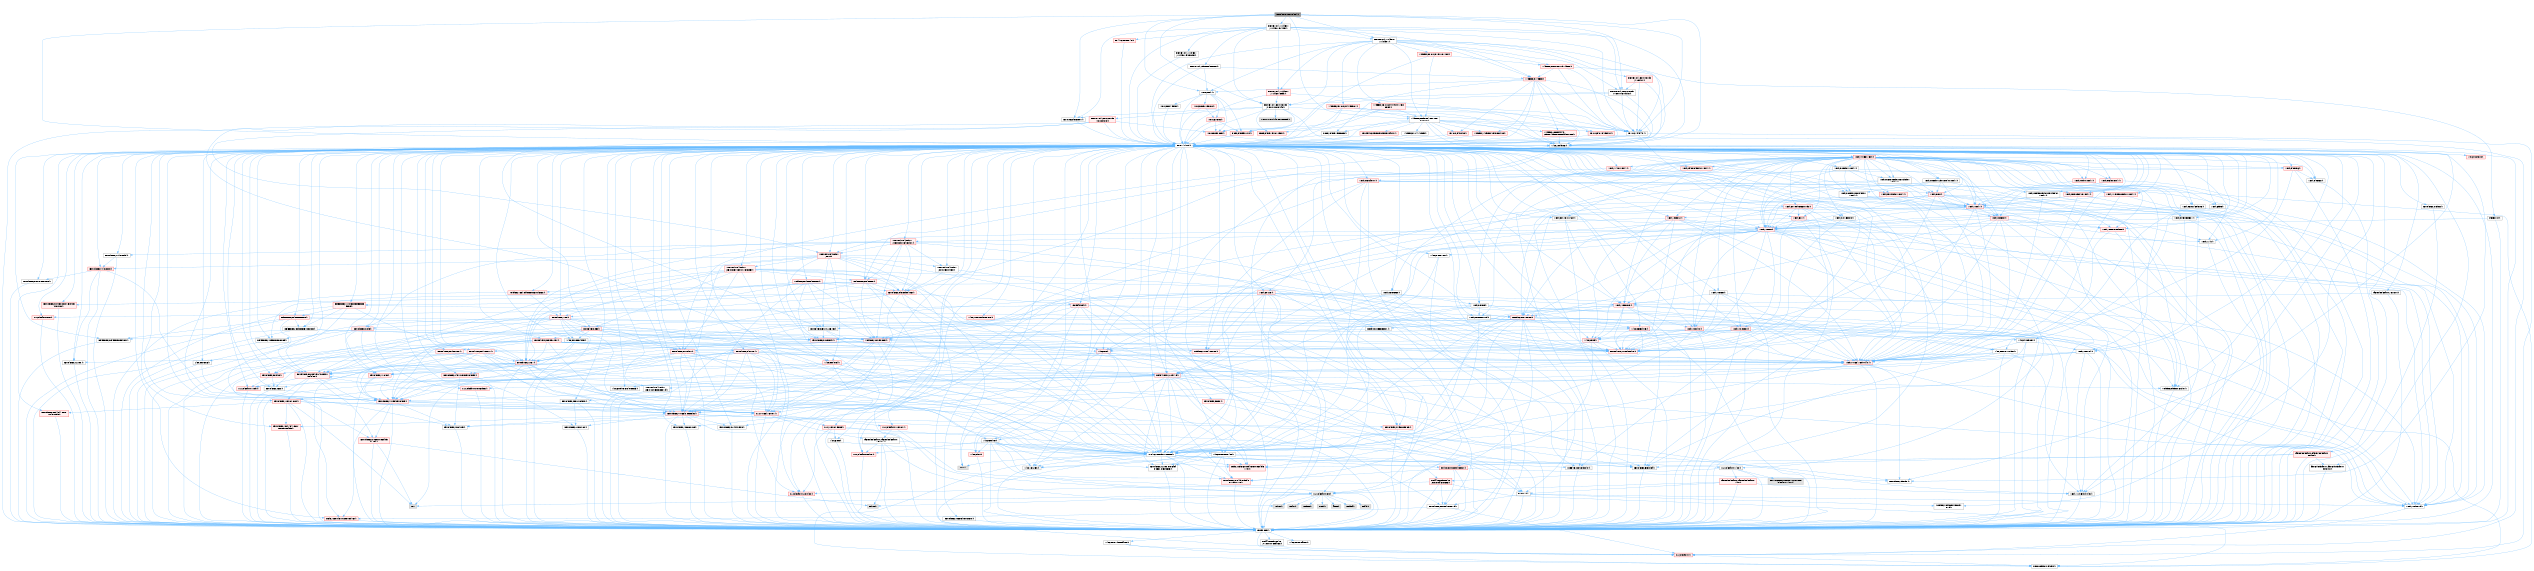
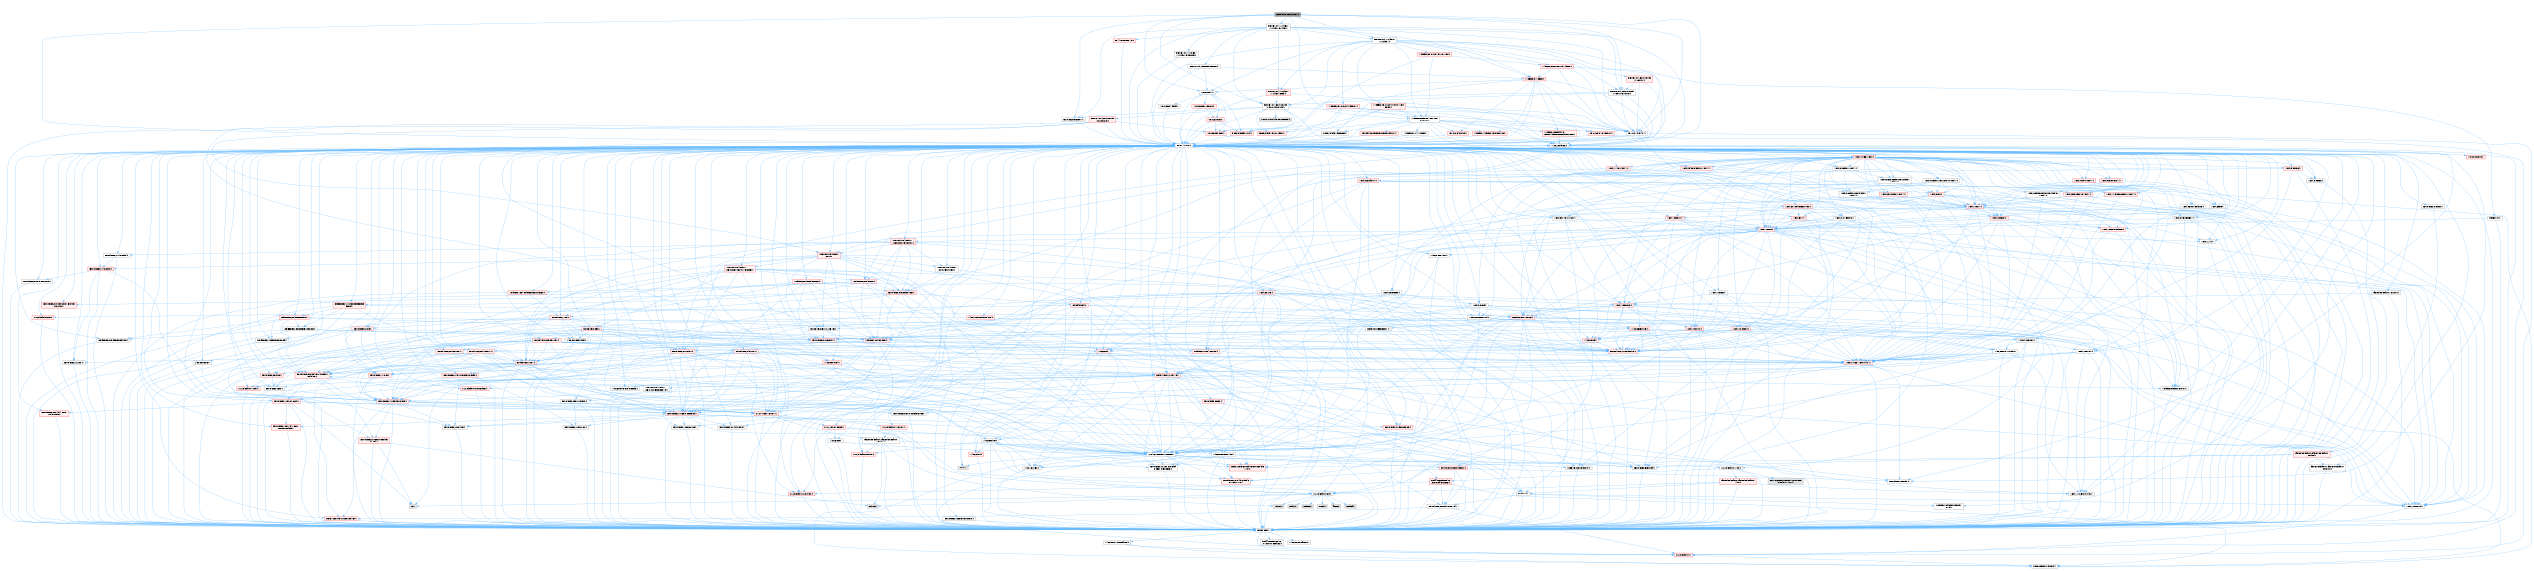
none -> (909, 414)
(1366, 506) -> none
